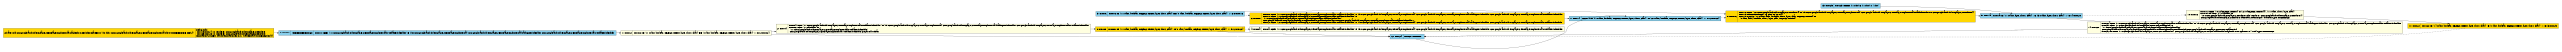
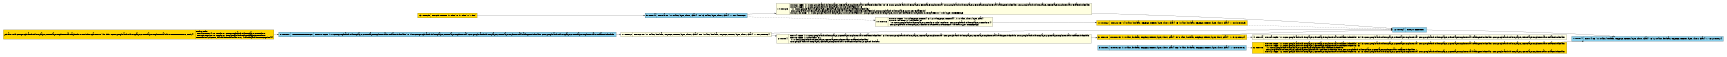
(1851, 6) -> (447, 15)
(1851, 17) -> none
